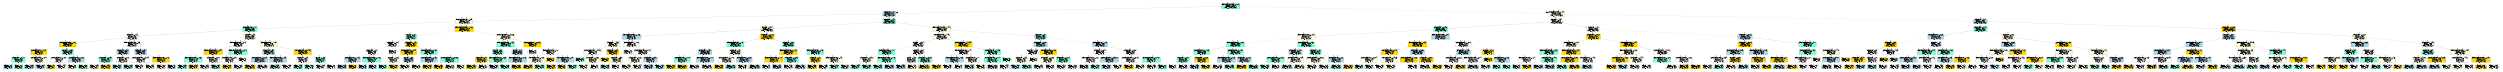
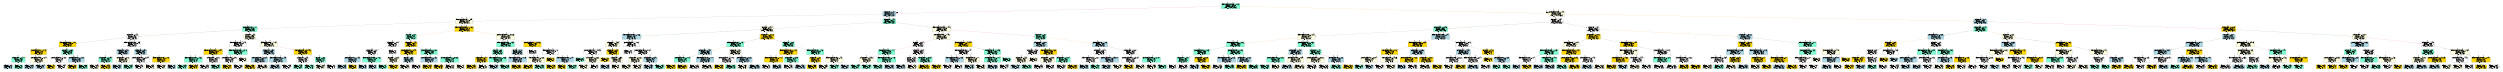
(72, 67) -> (72, 67)
(1072, 67) -> (1072, 67)
none -> (1402, 67)
none -> (1599, 67)
none -> (1659, 67)
(2310, 67) -> none
